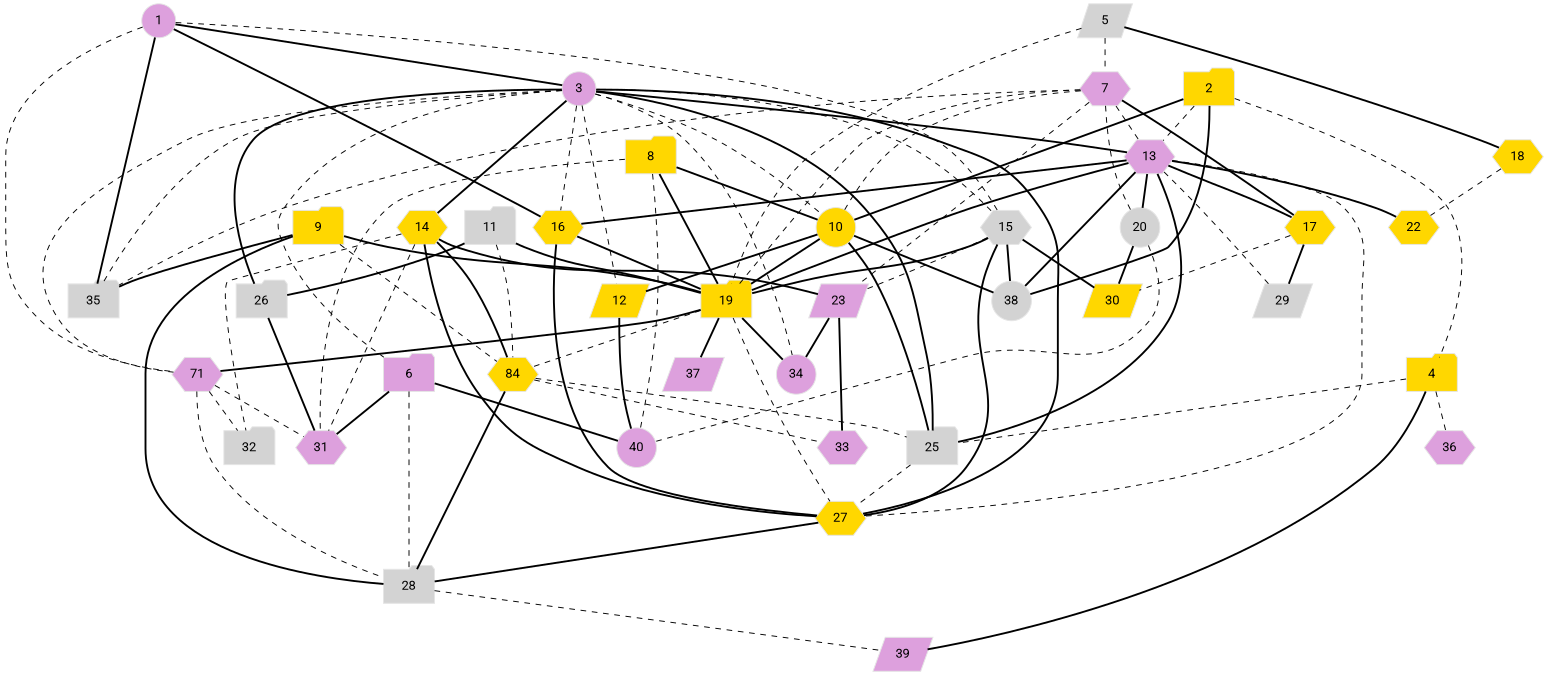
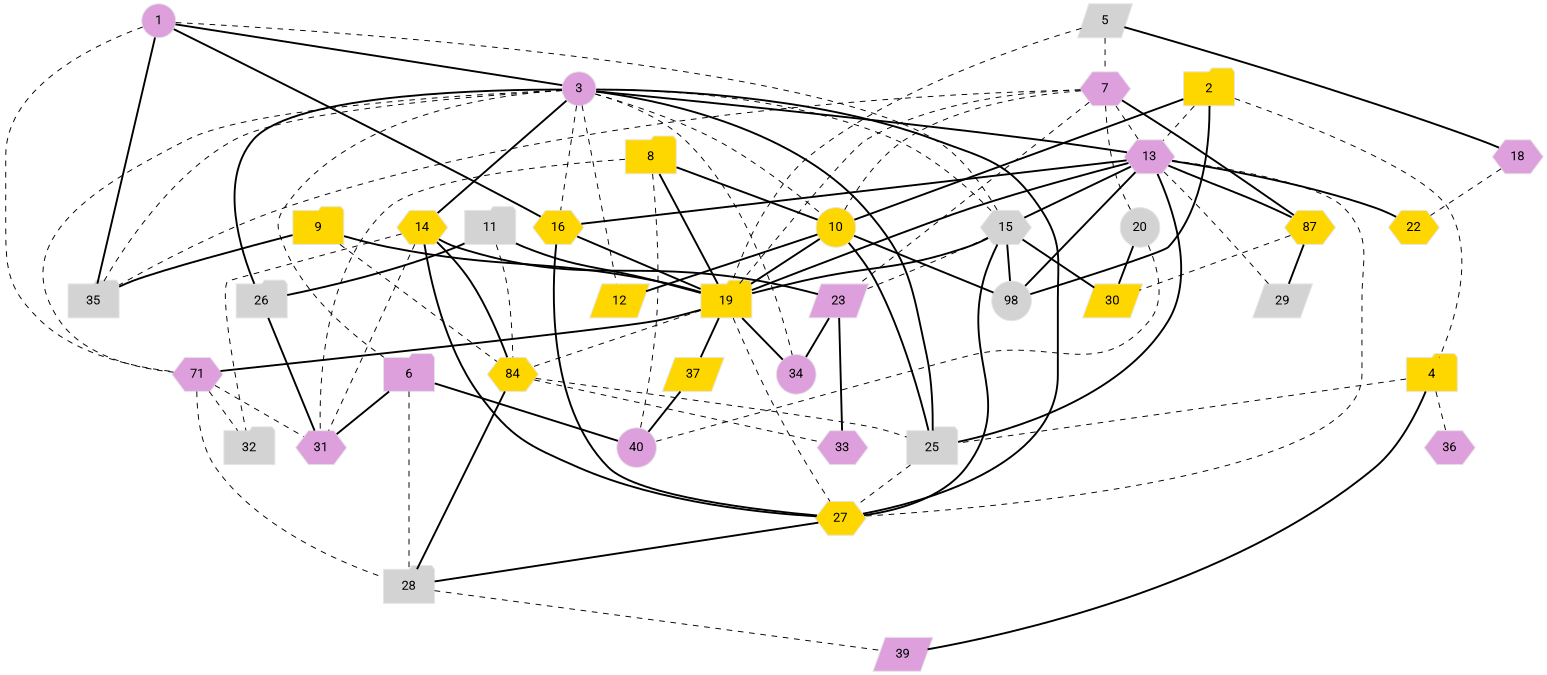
(1518, 157) -> (1518, 157)
(1145, 191) -> (1078, 192)
(1310, 227) -> (1310, 227)
(1012, 301) -> (1012, 301)
(621, 374) -> (663, 414)
(693, 374) -> (693, 374)
(146, 453) -> none
